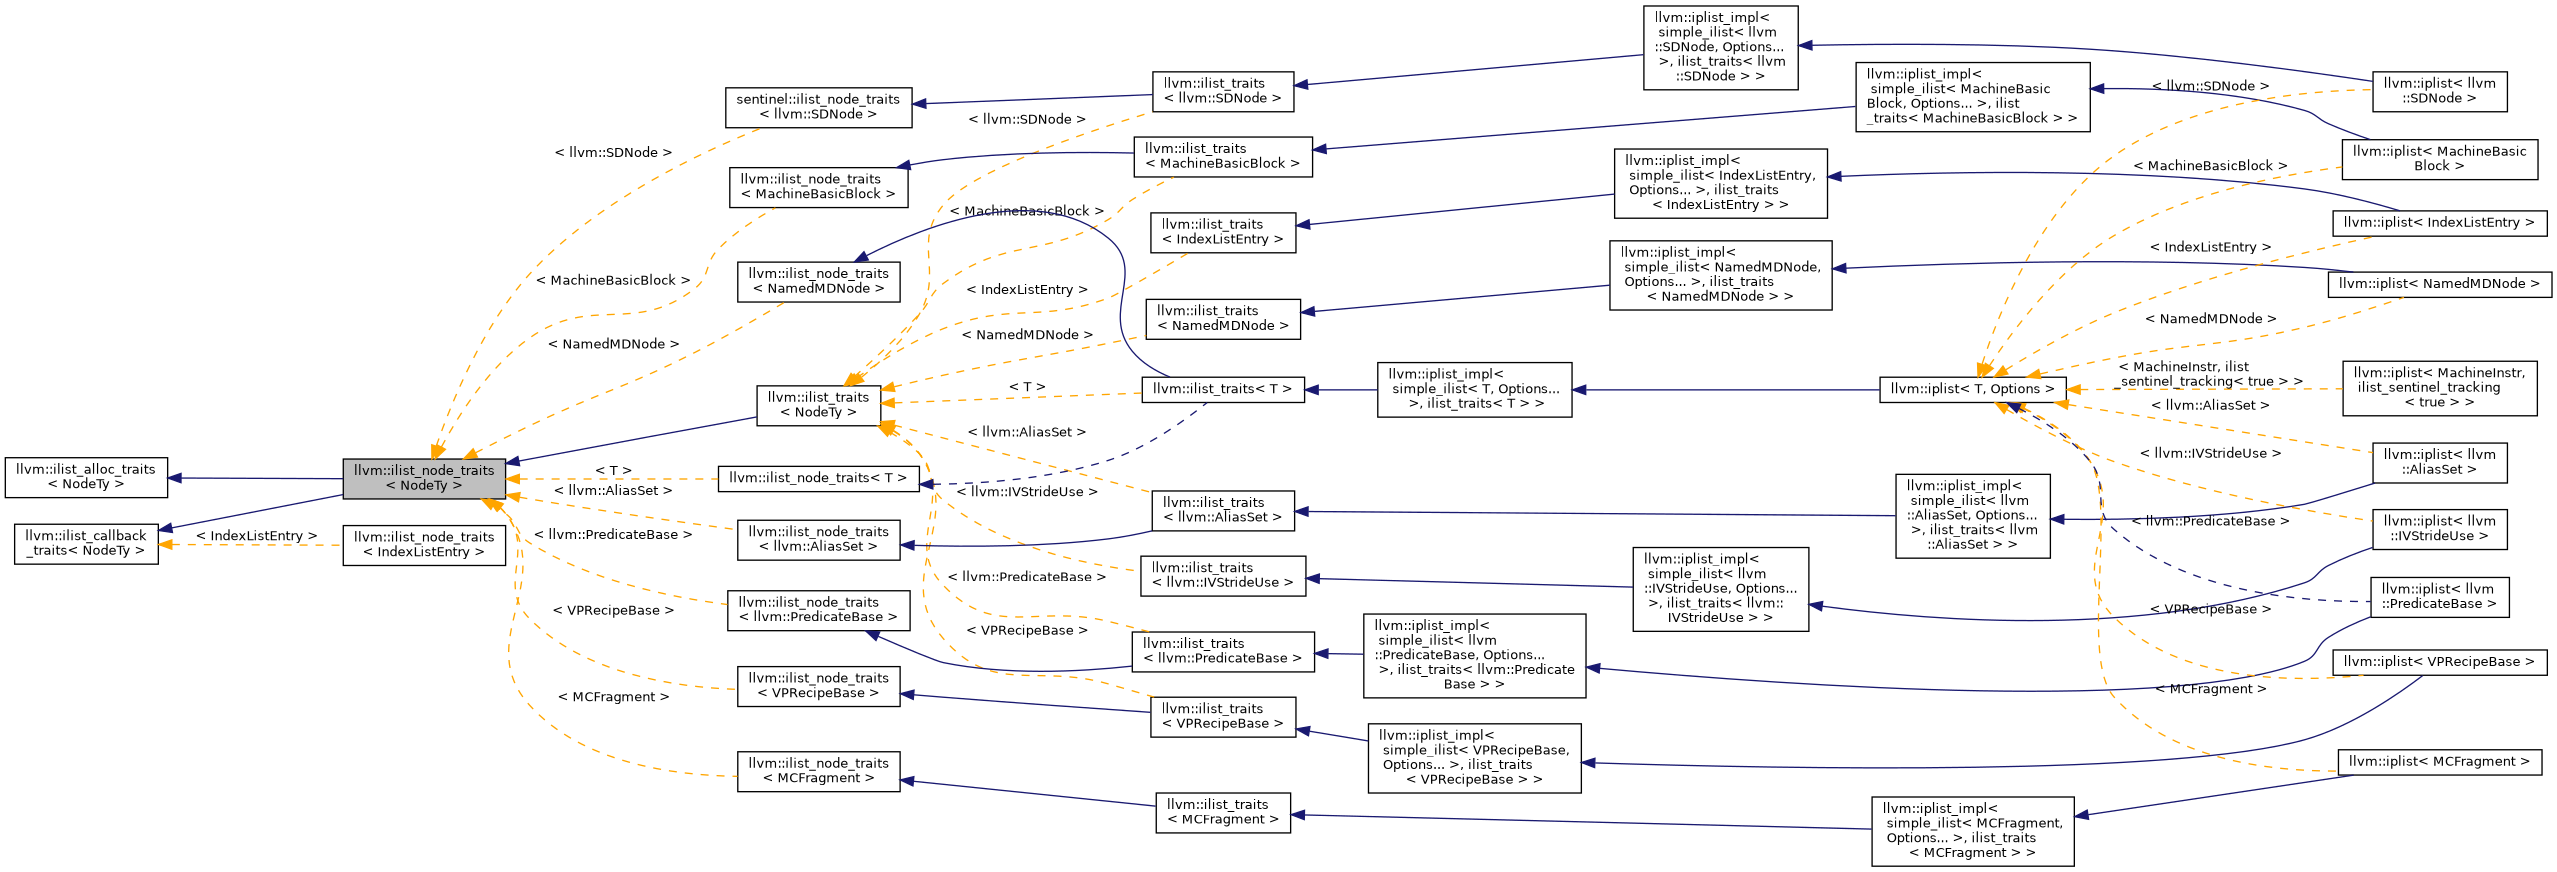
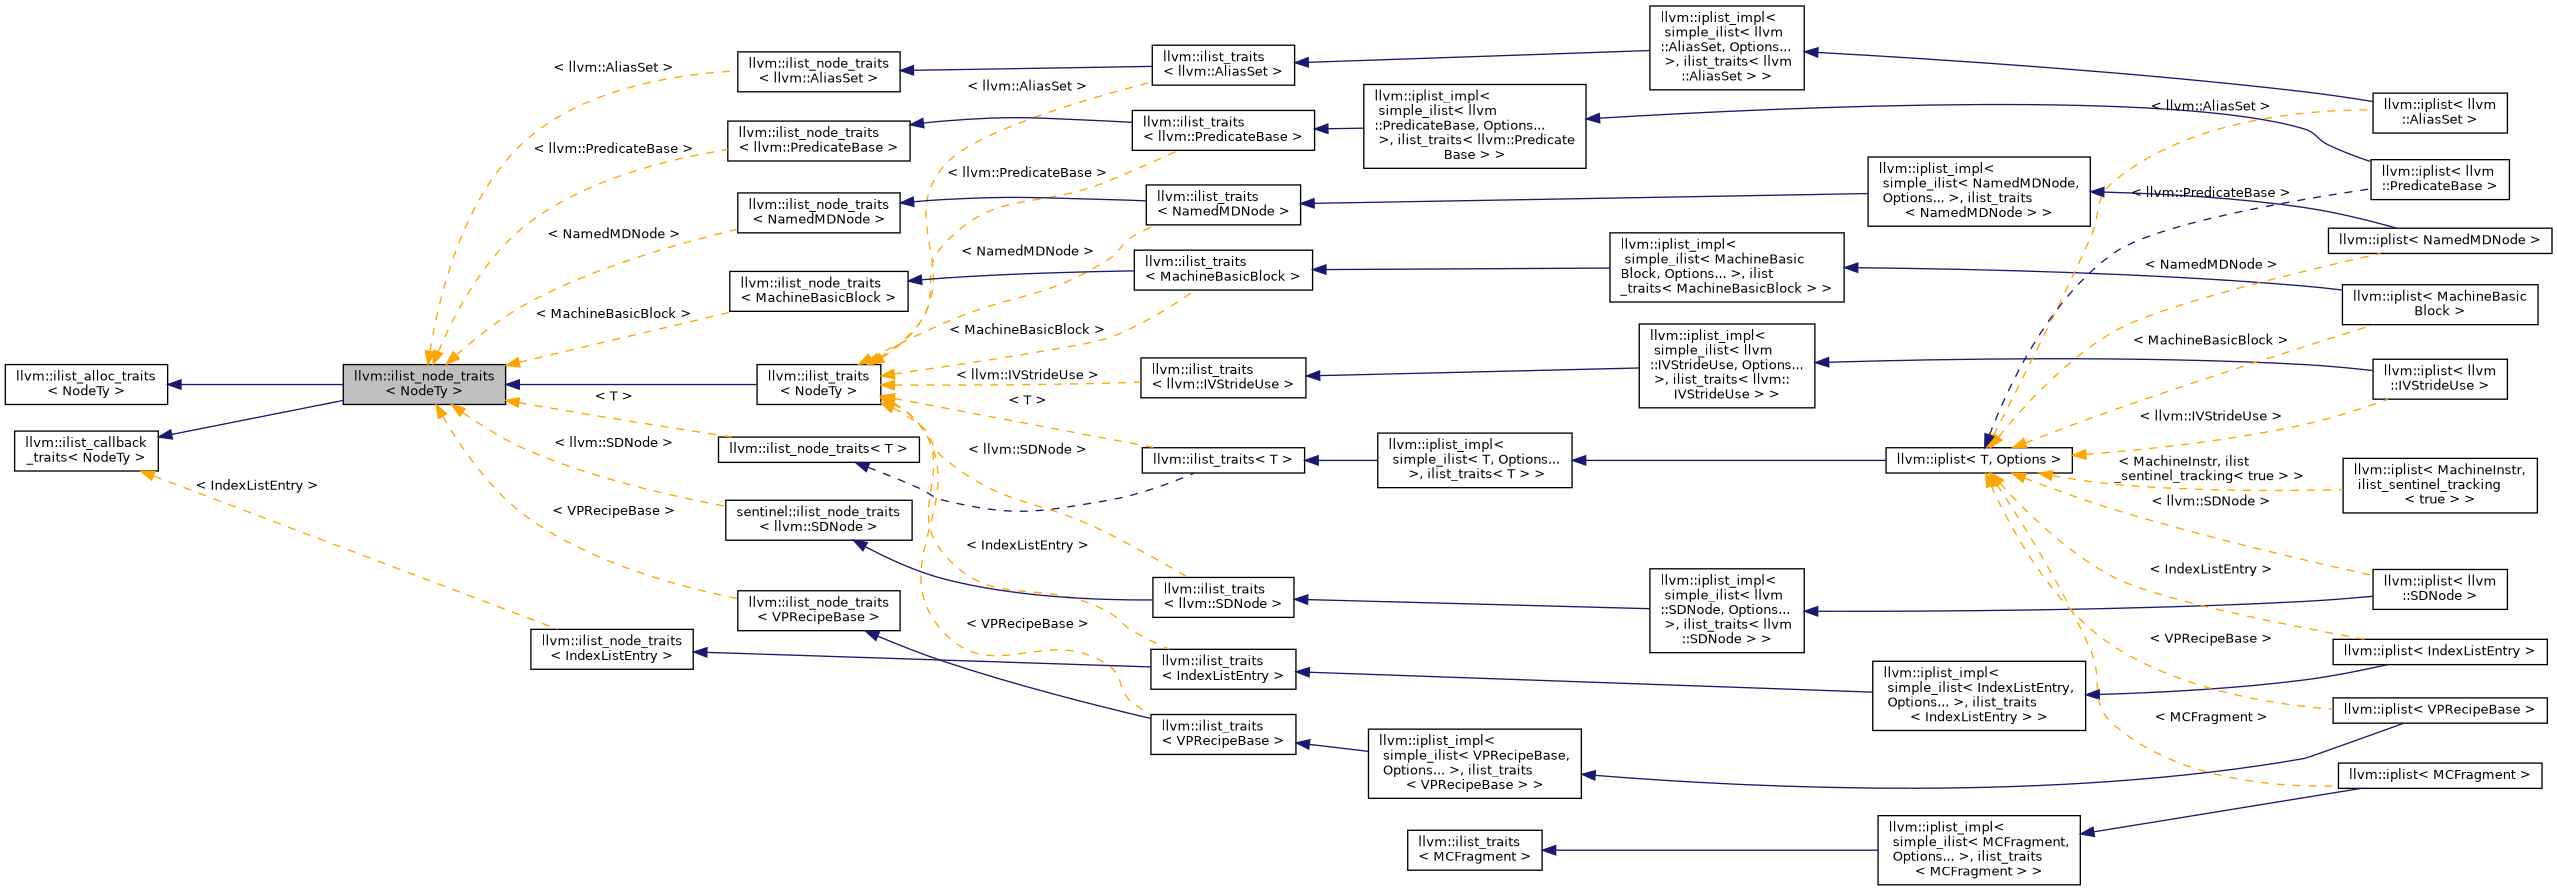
(1069, 218) -> (1001, 198)
none -> (907, 659)
(819, 772) -> none
